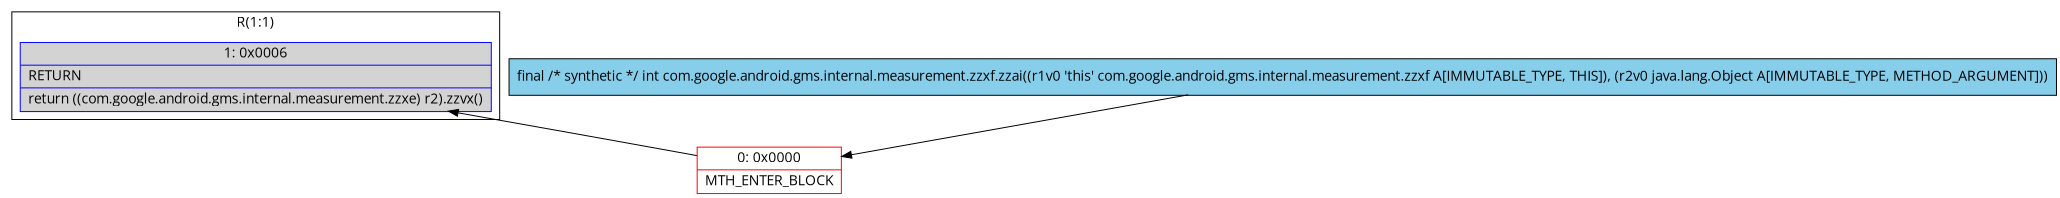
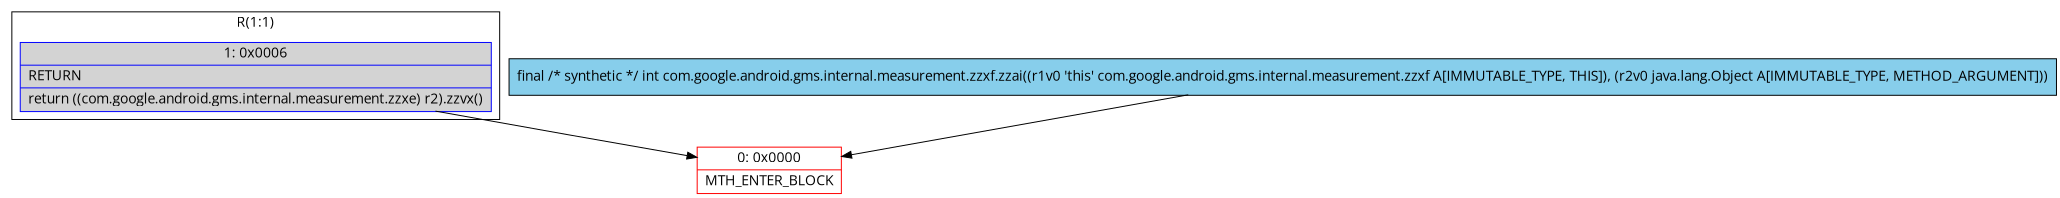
(578, 134) -> (561, 134)
